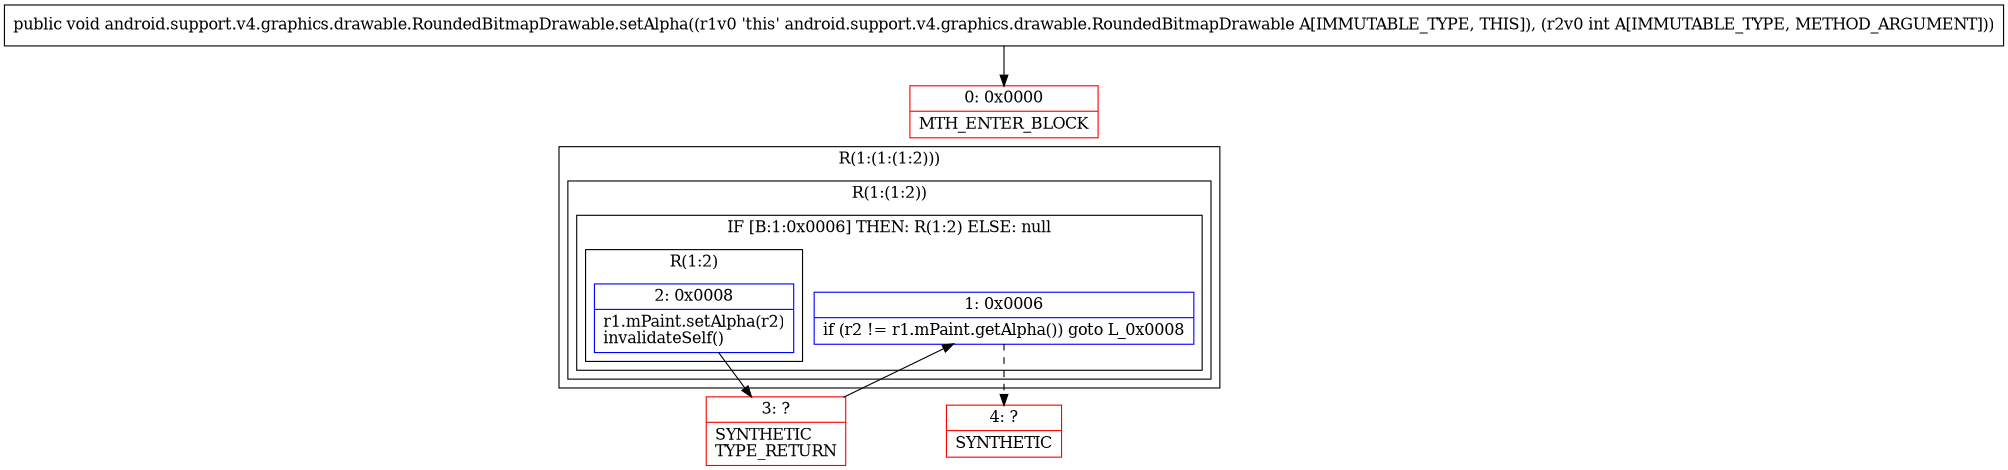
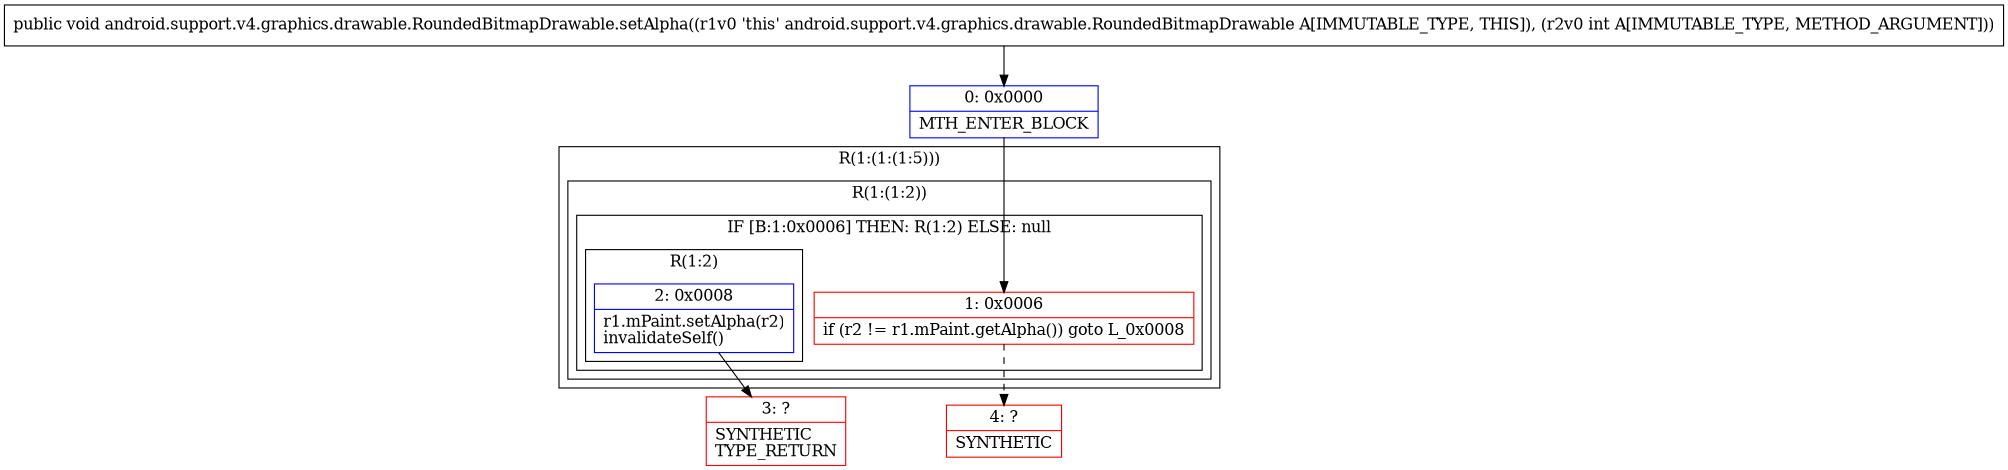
(1004, 112) -> (1004, 112)
(889, 159) -> (889, 159)
(1004, 318) -> (1004, 318)
(913, 363) -> (1004, 206)
